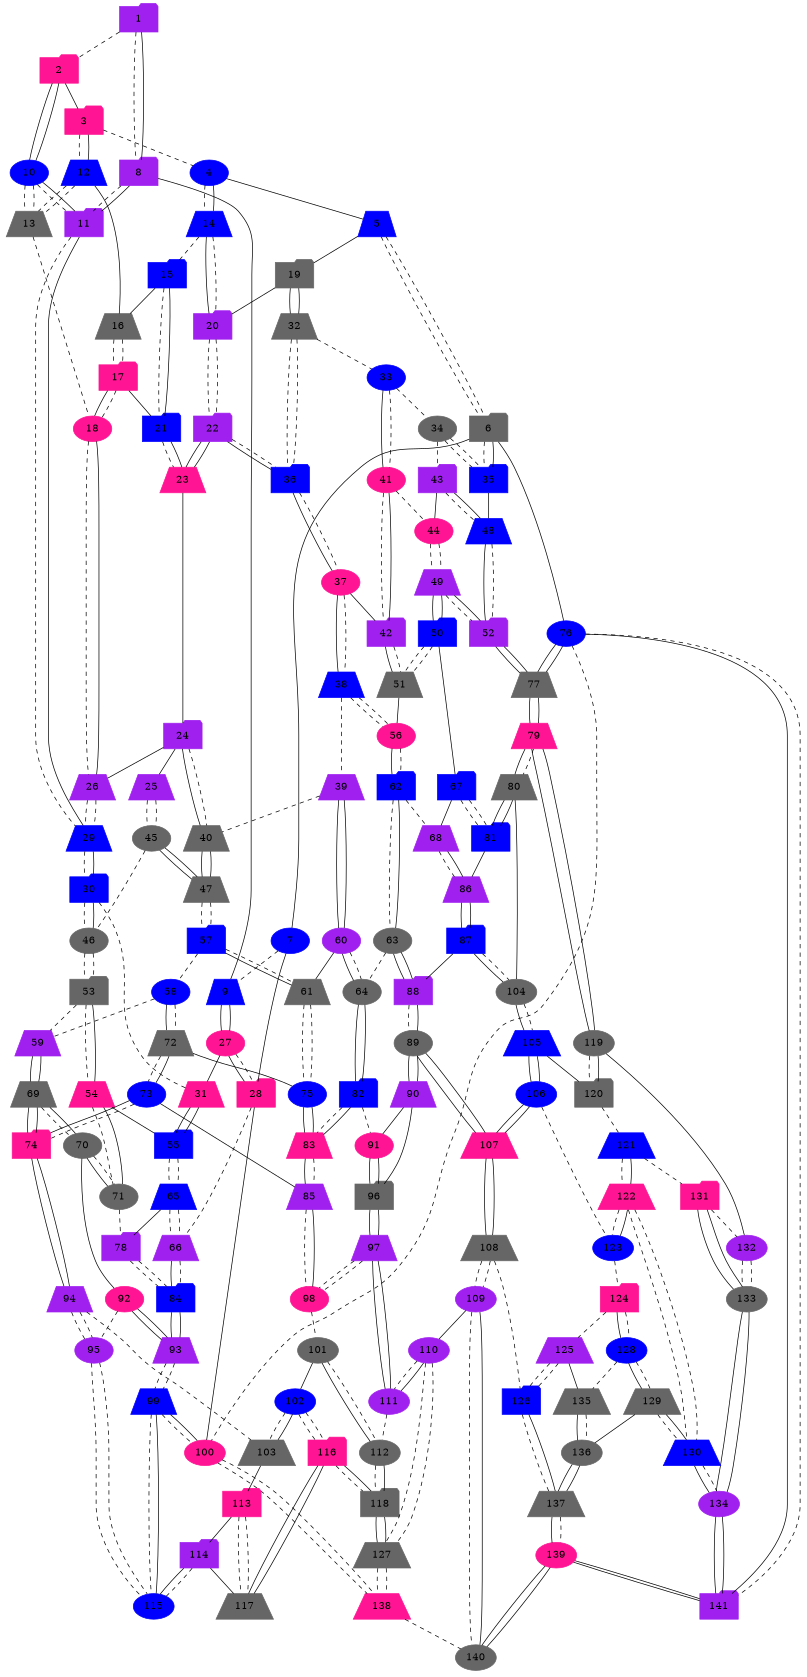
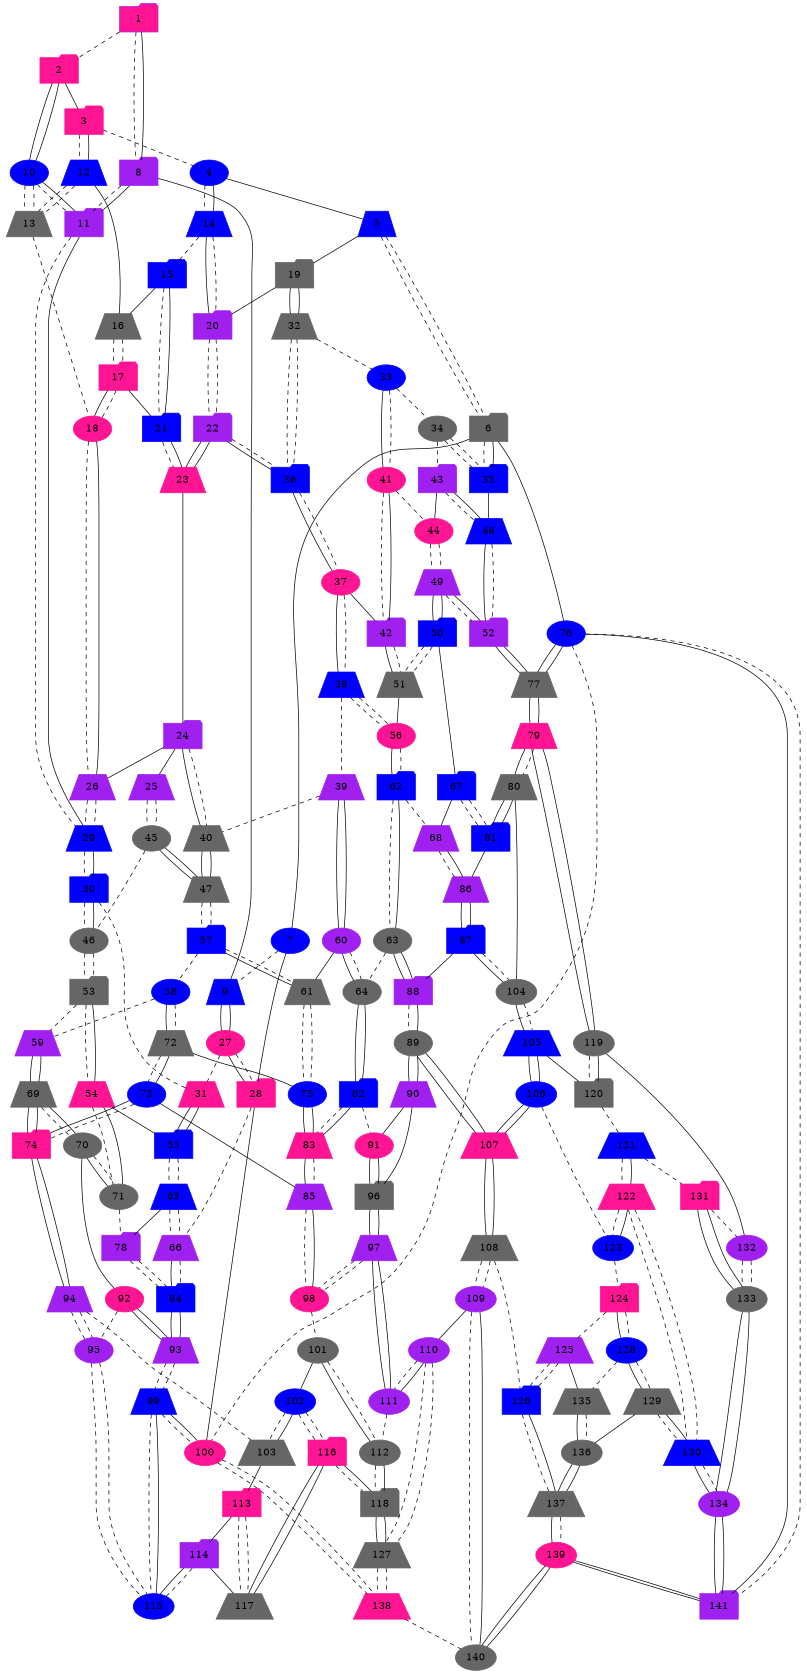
(139, 19) -> (139, 19)
(214, 1068) -> (214, 1068)
